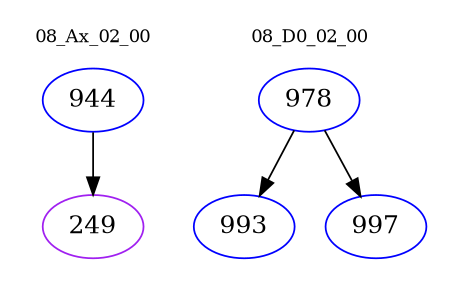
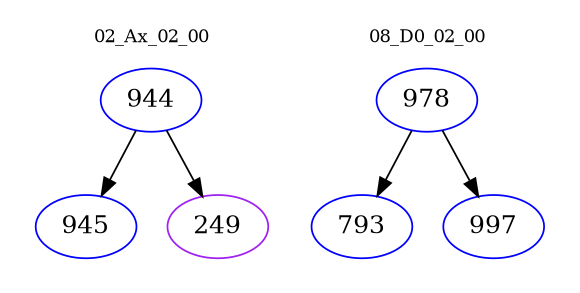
(93, 38) -> (152, 38)
none -> (86, 227)
(244, 227) -> (362, 227)
